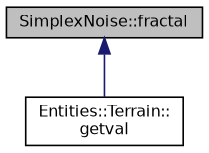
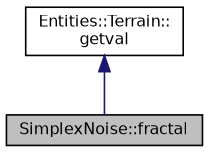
(104, 76) -> (104, 93)
